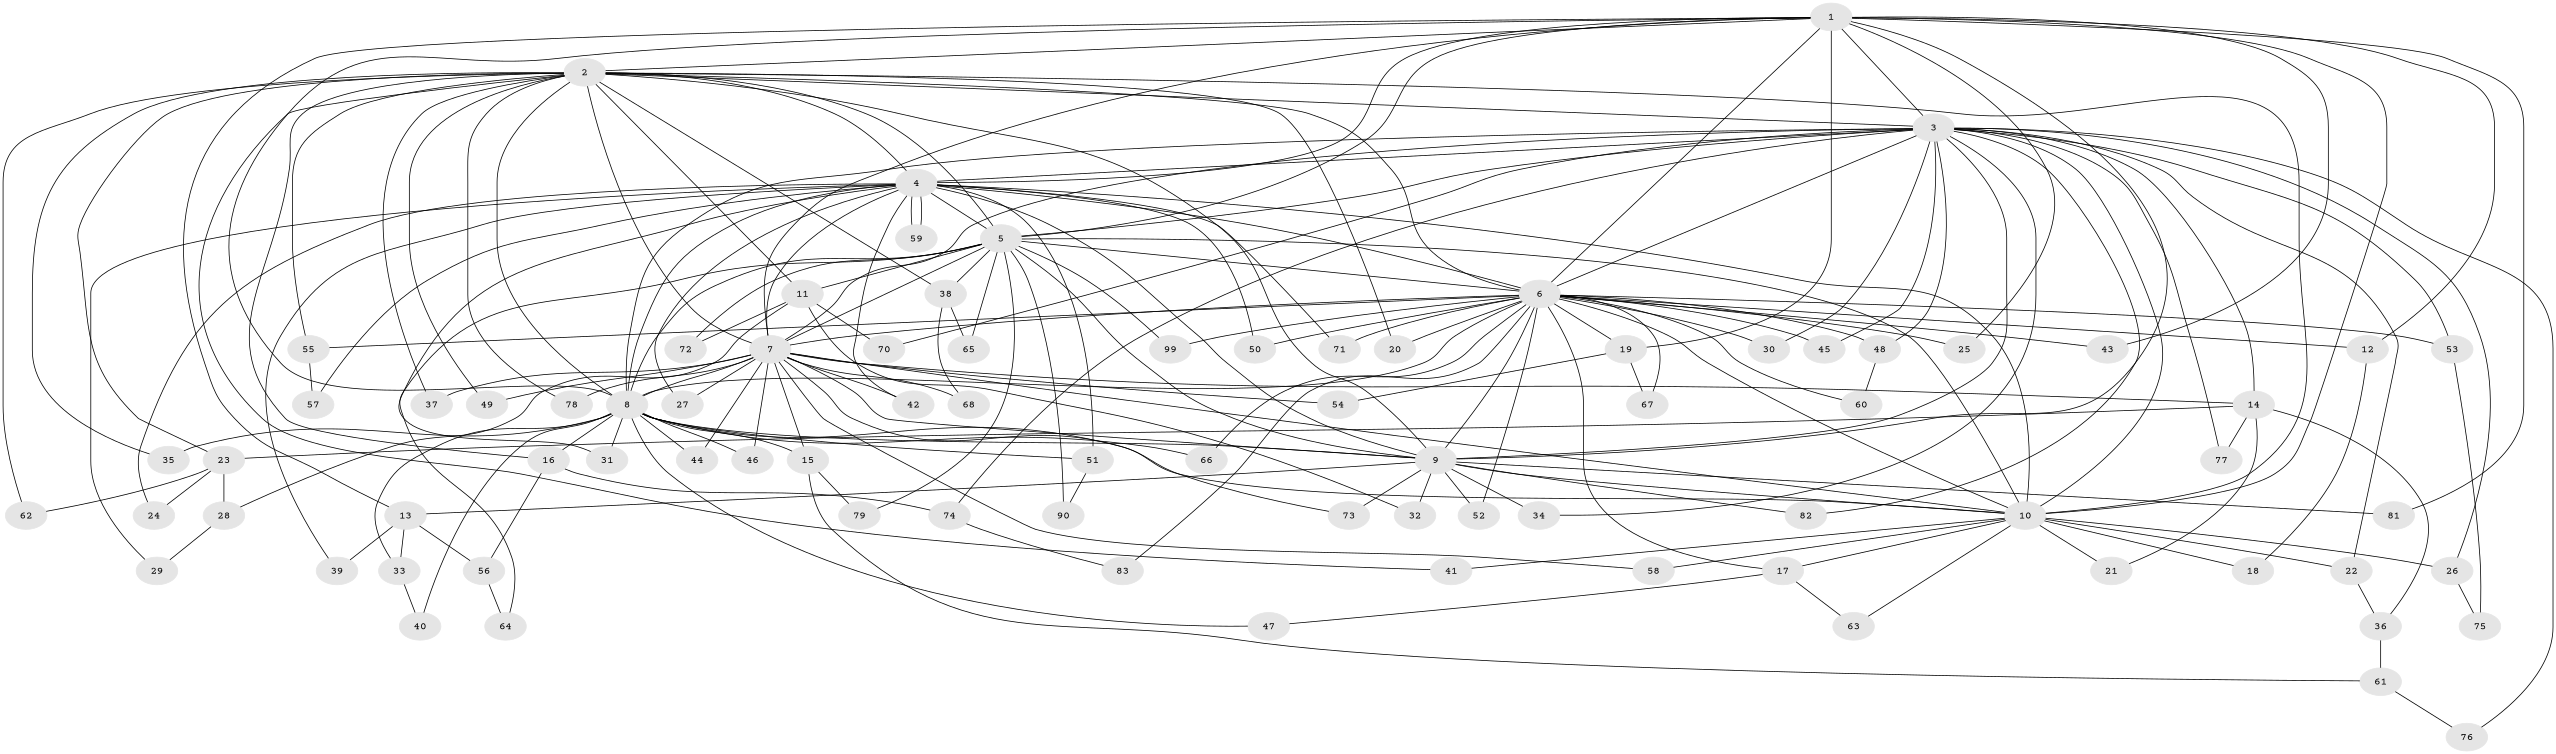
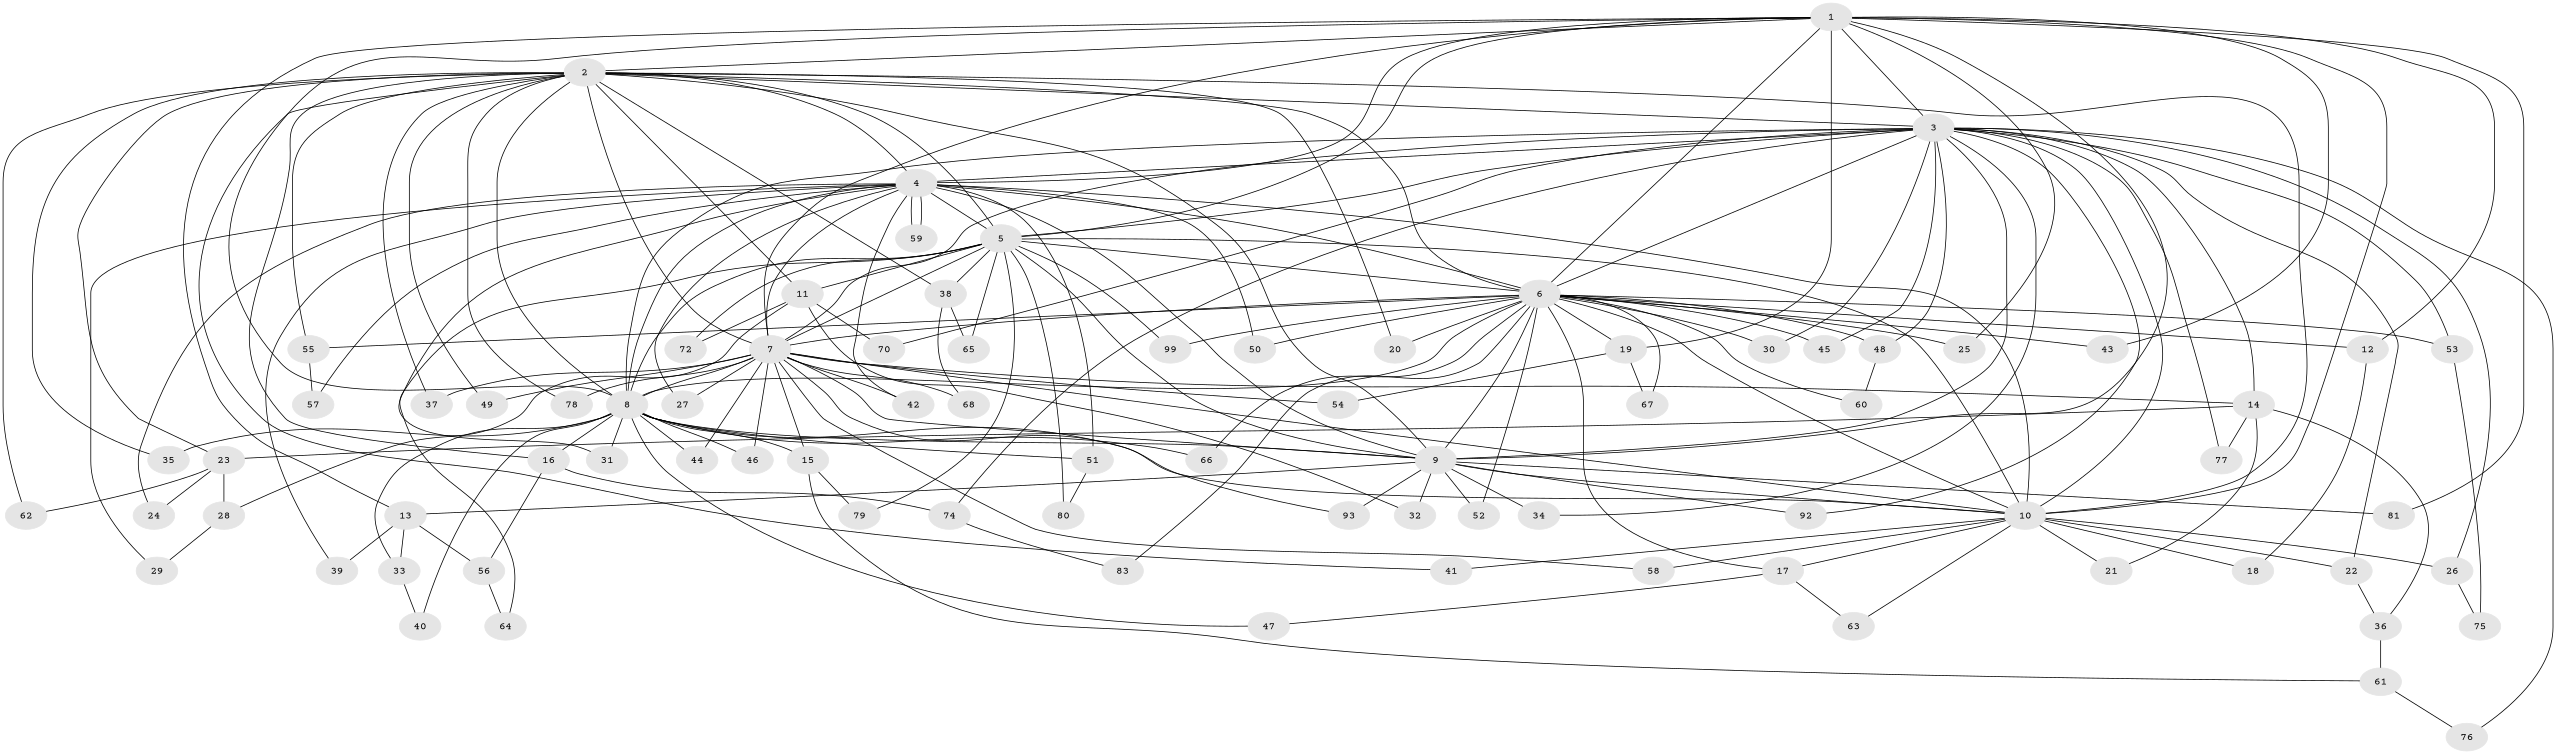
(1340, 349) -> none
(1063, 516) -> (1063, 516)
(1349, 516) -> (1349, 516)
(1806, 516) -> (1806, 516)
